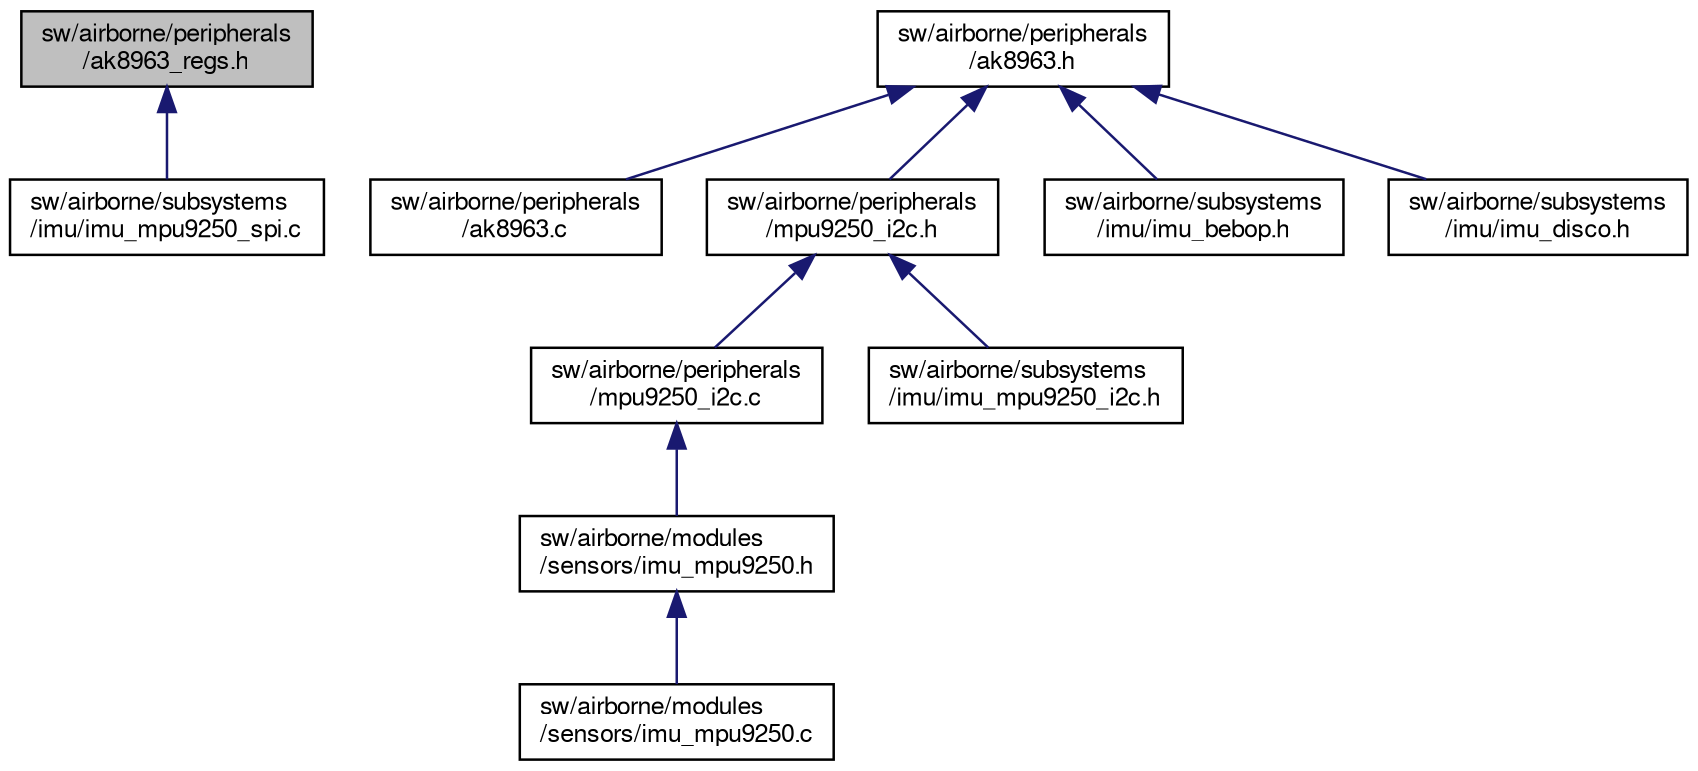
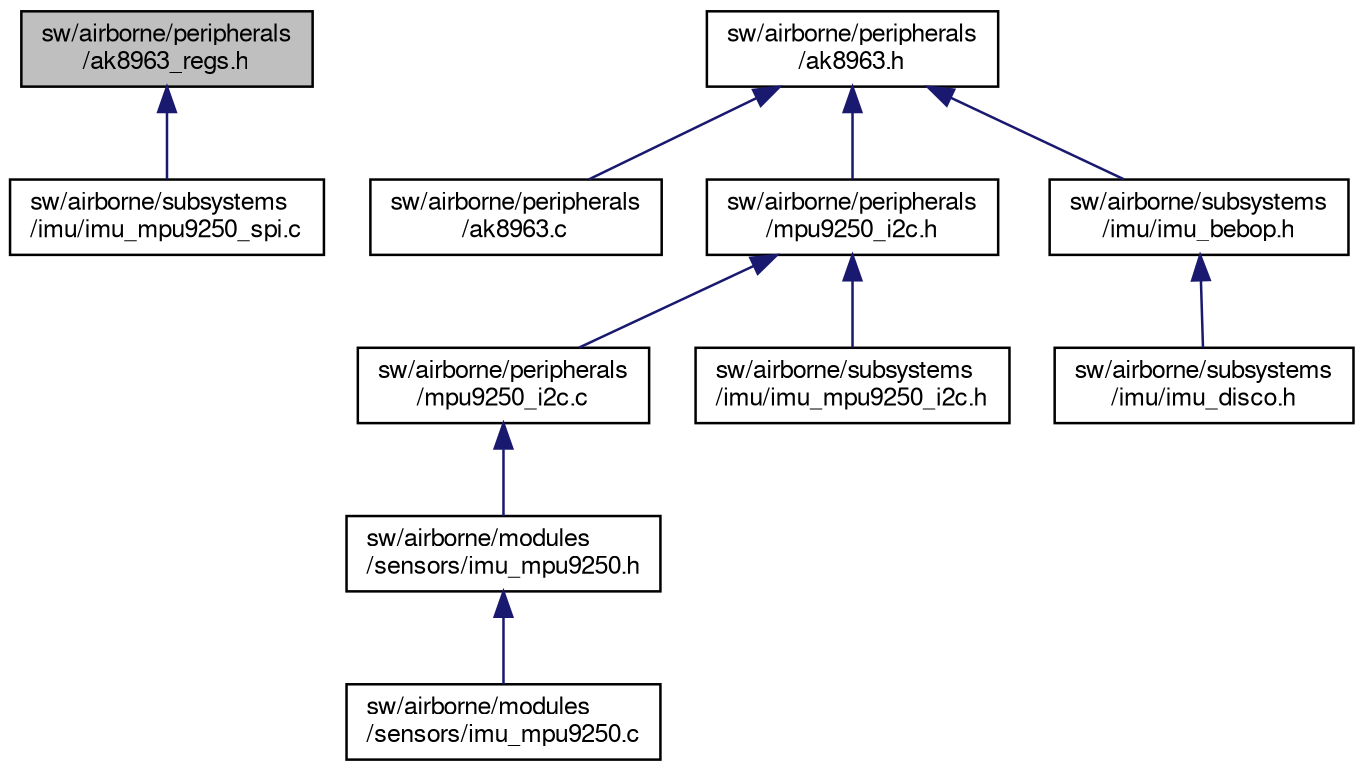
(1292, 137) -> (1202, 314)
